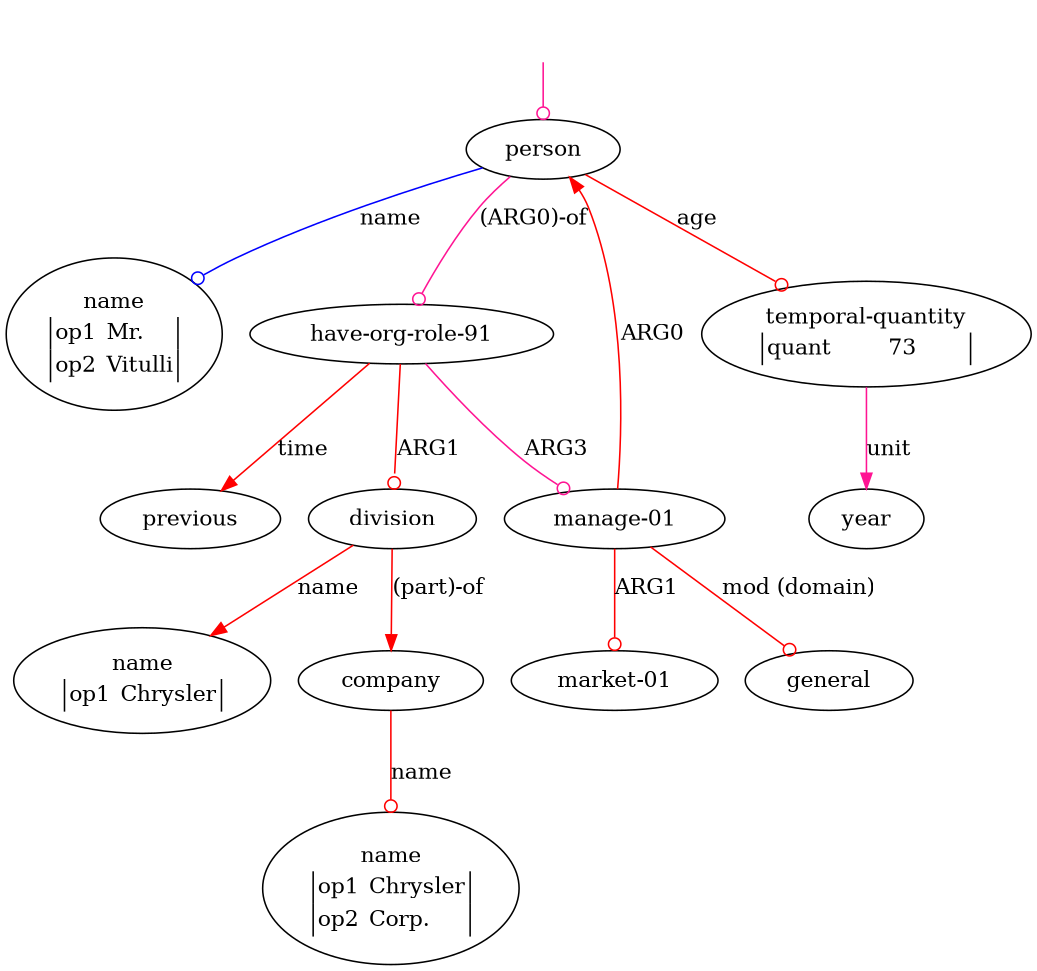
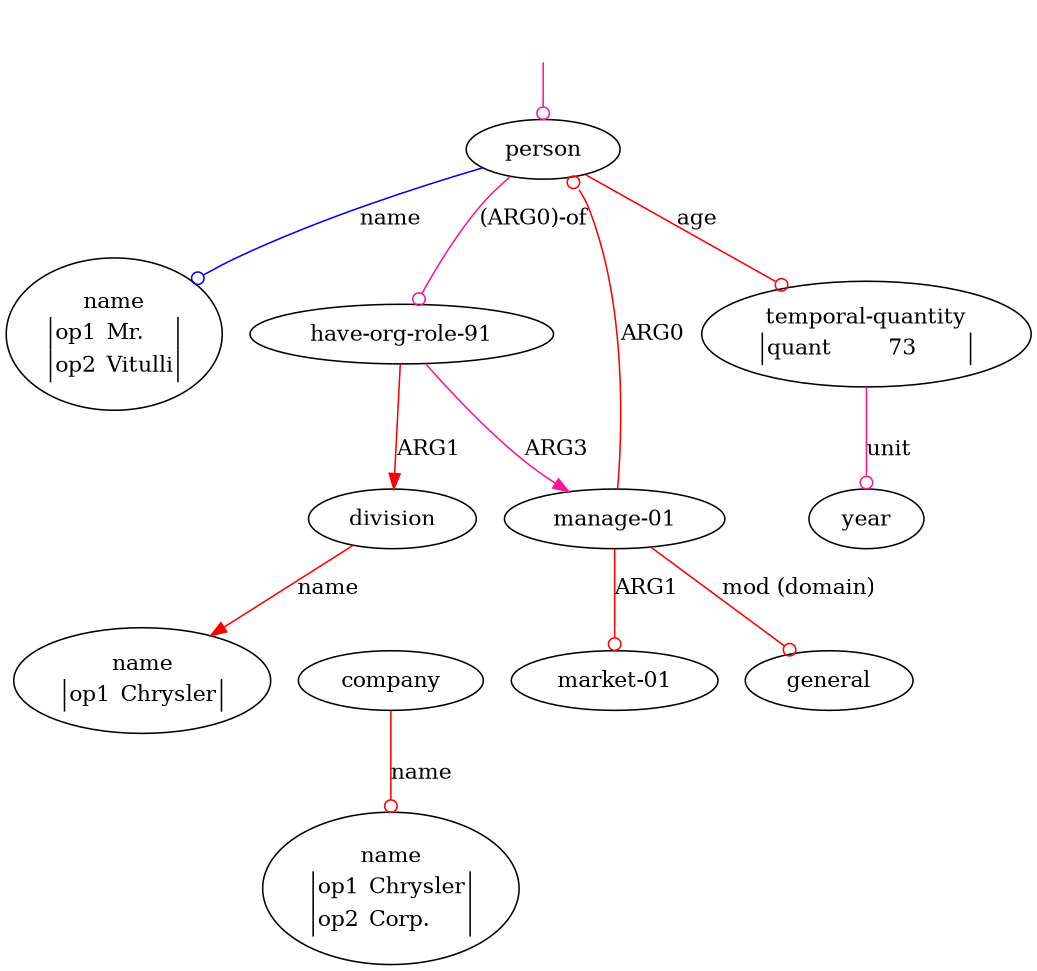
(617, 337) -> (617, 337)
(397, 419) -> (397, 419)
(488, 429) -> (488, 429)
(866, 432) -> (866, 432)
(190, 519) -> none
(392, 592) -> none
